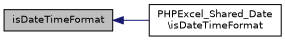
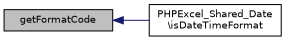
(58, 20) -> (58, 20)
